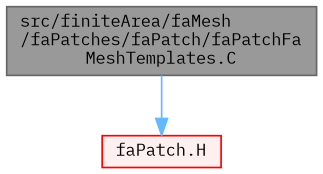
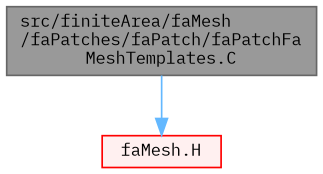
(162, 152) -> (162, 152)
